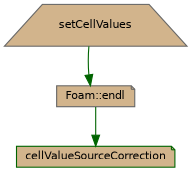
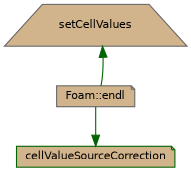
(88, 61) -> (103, 72)
